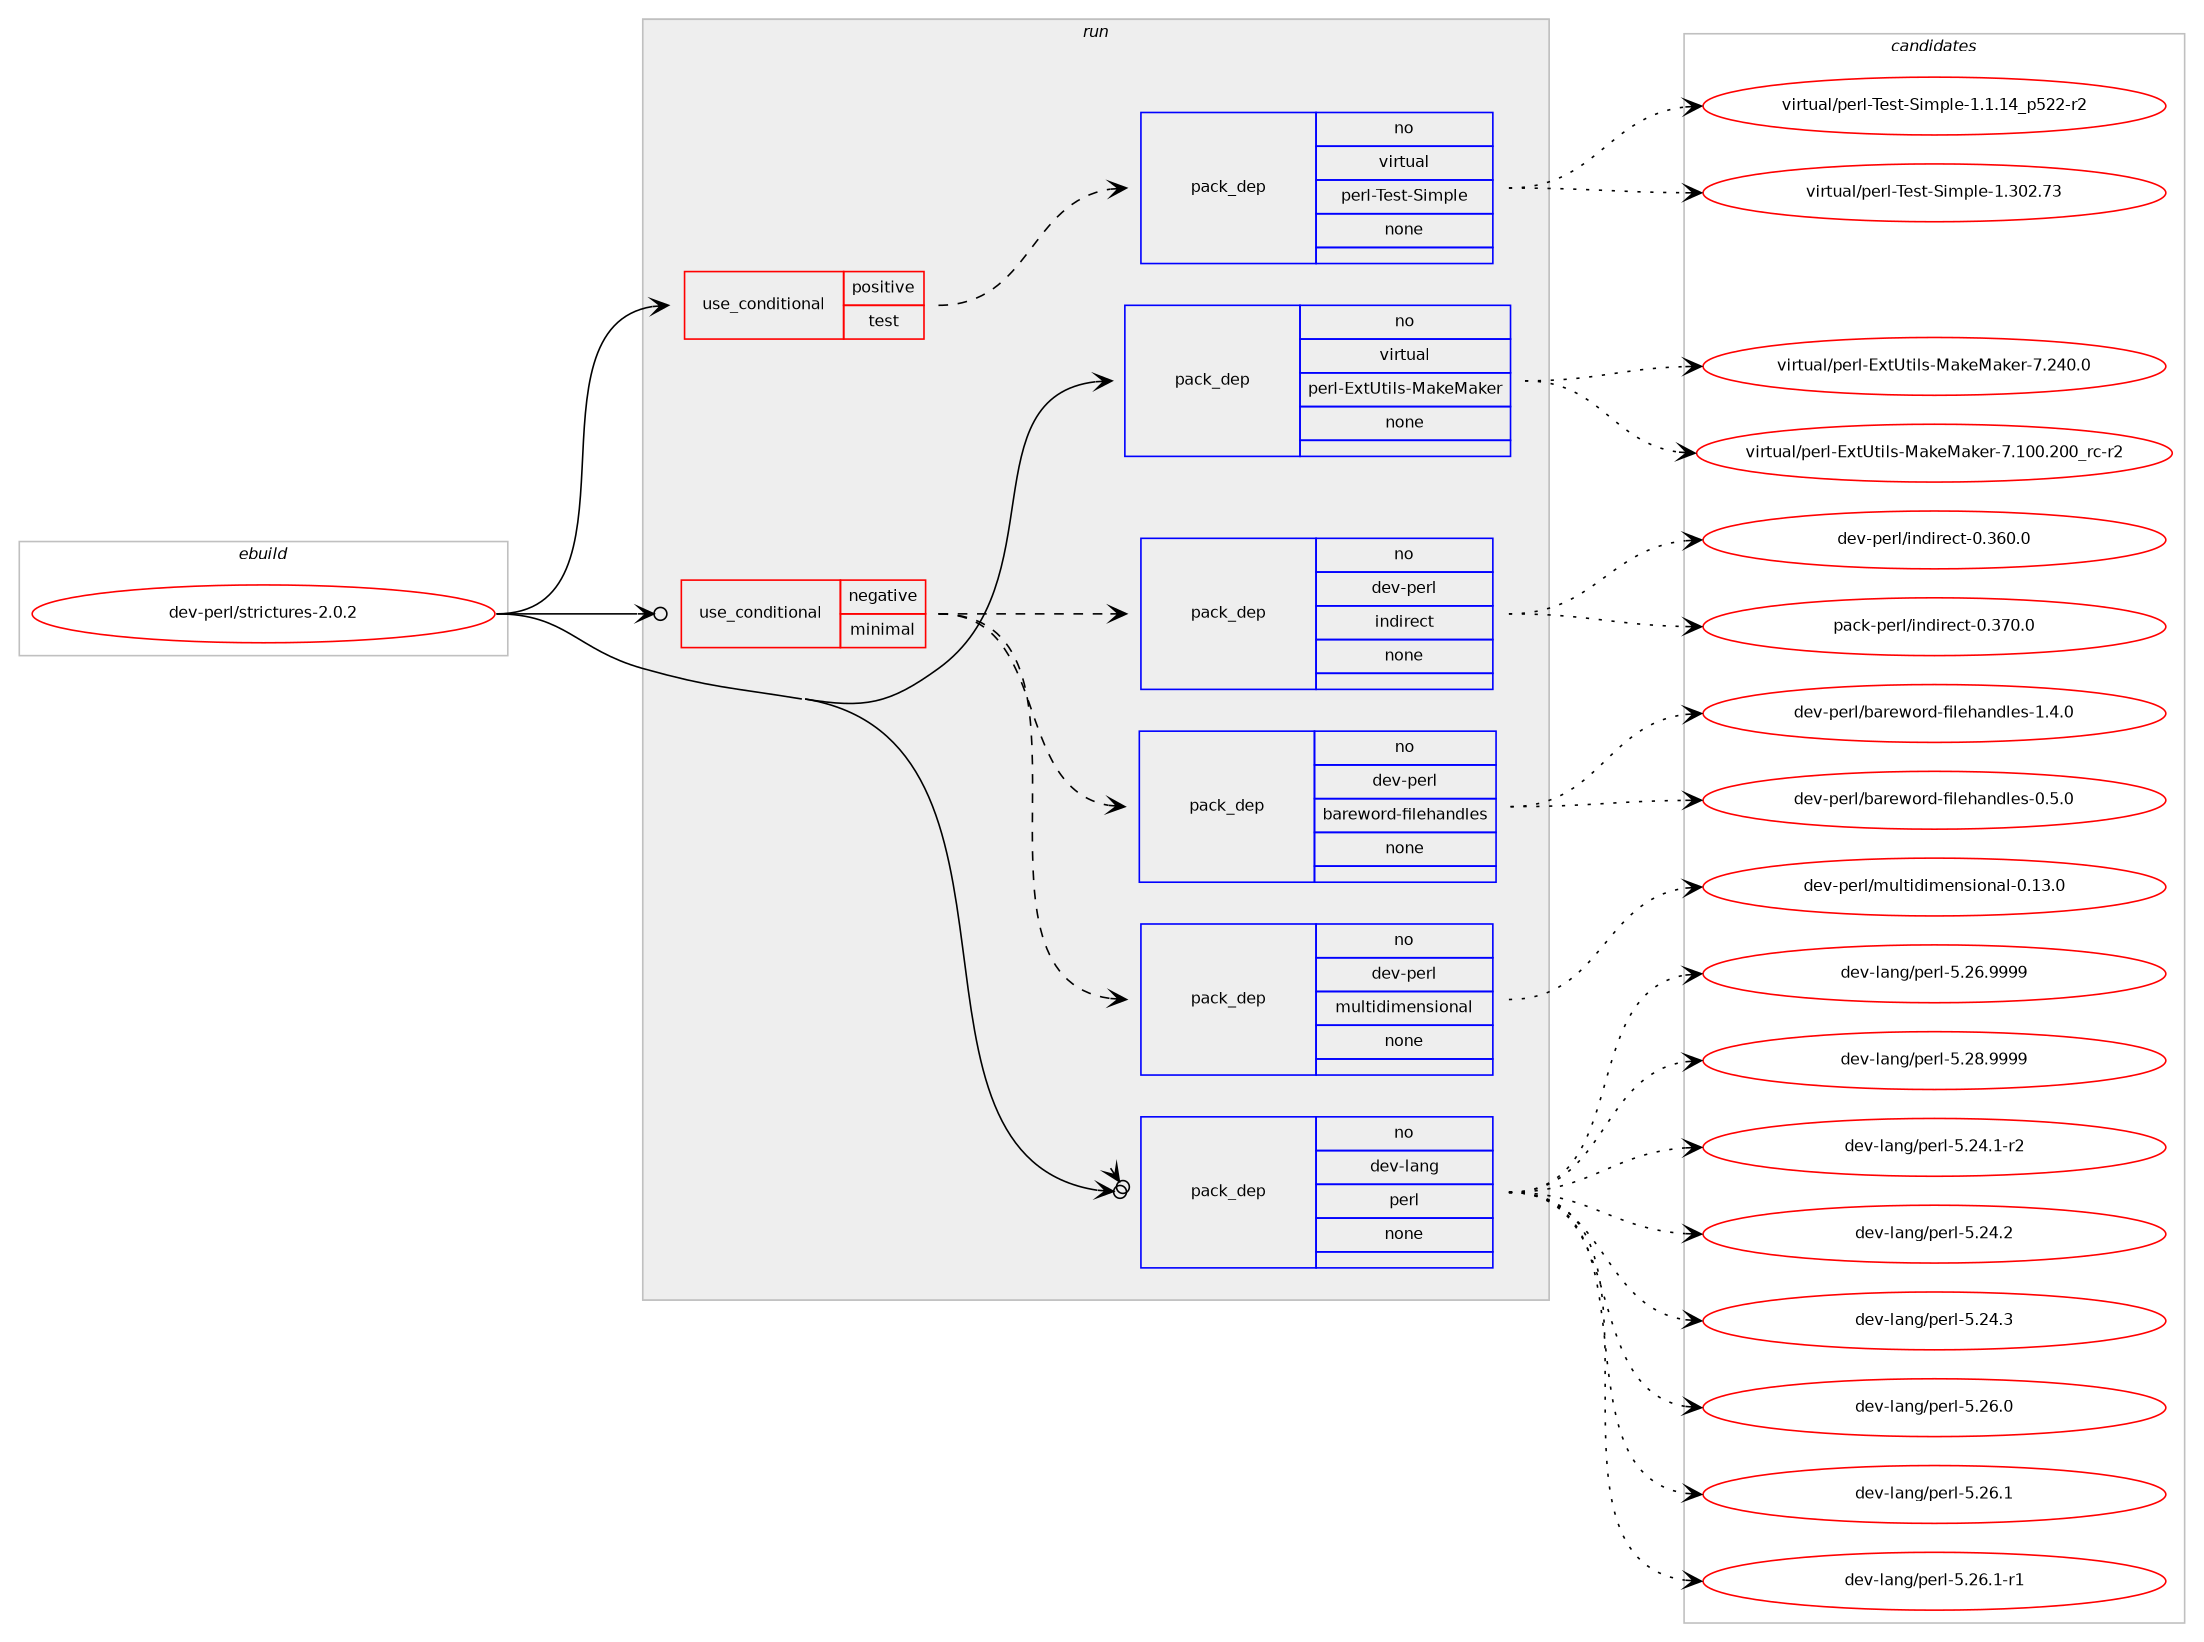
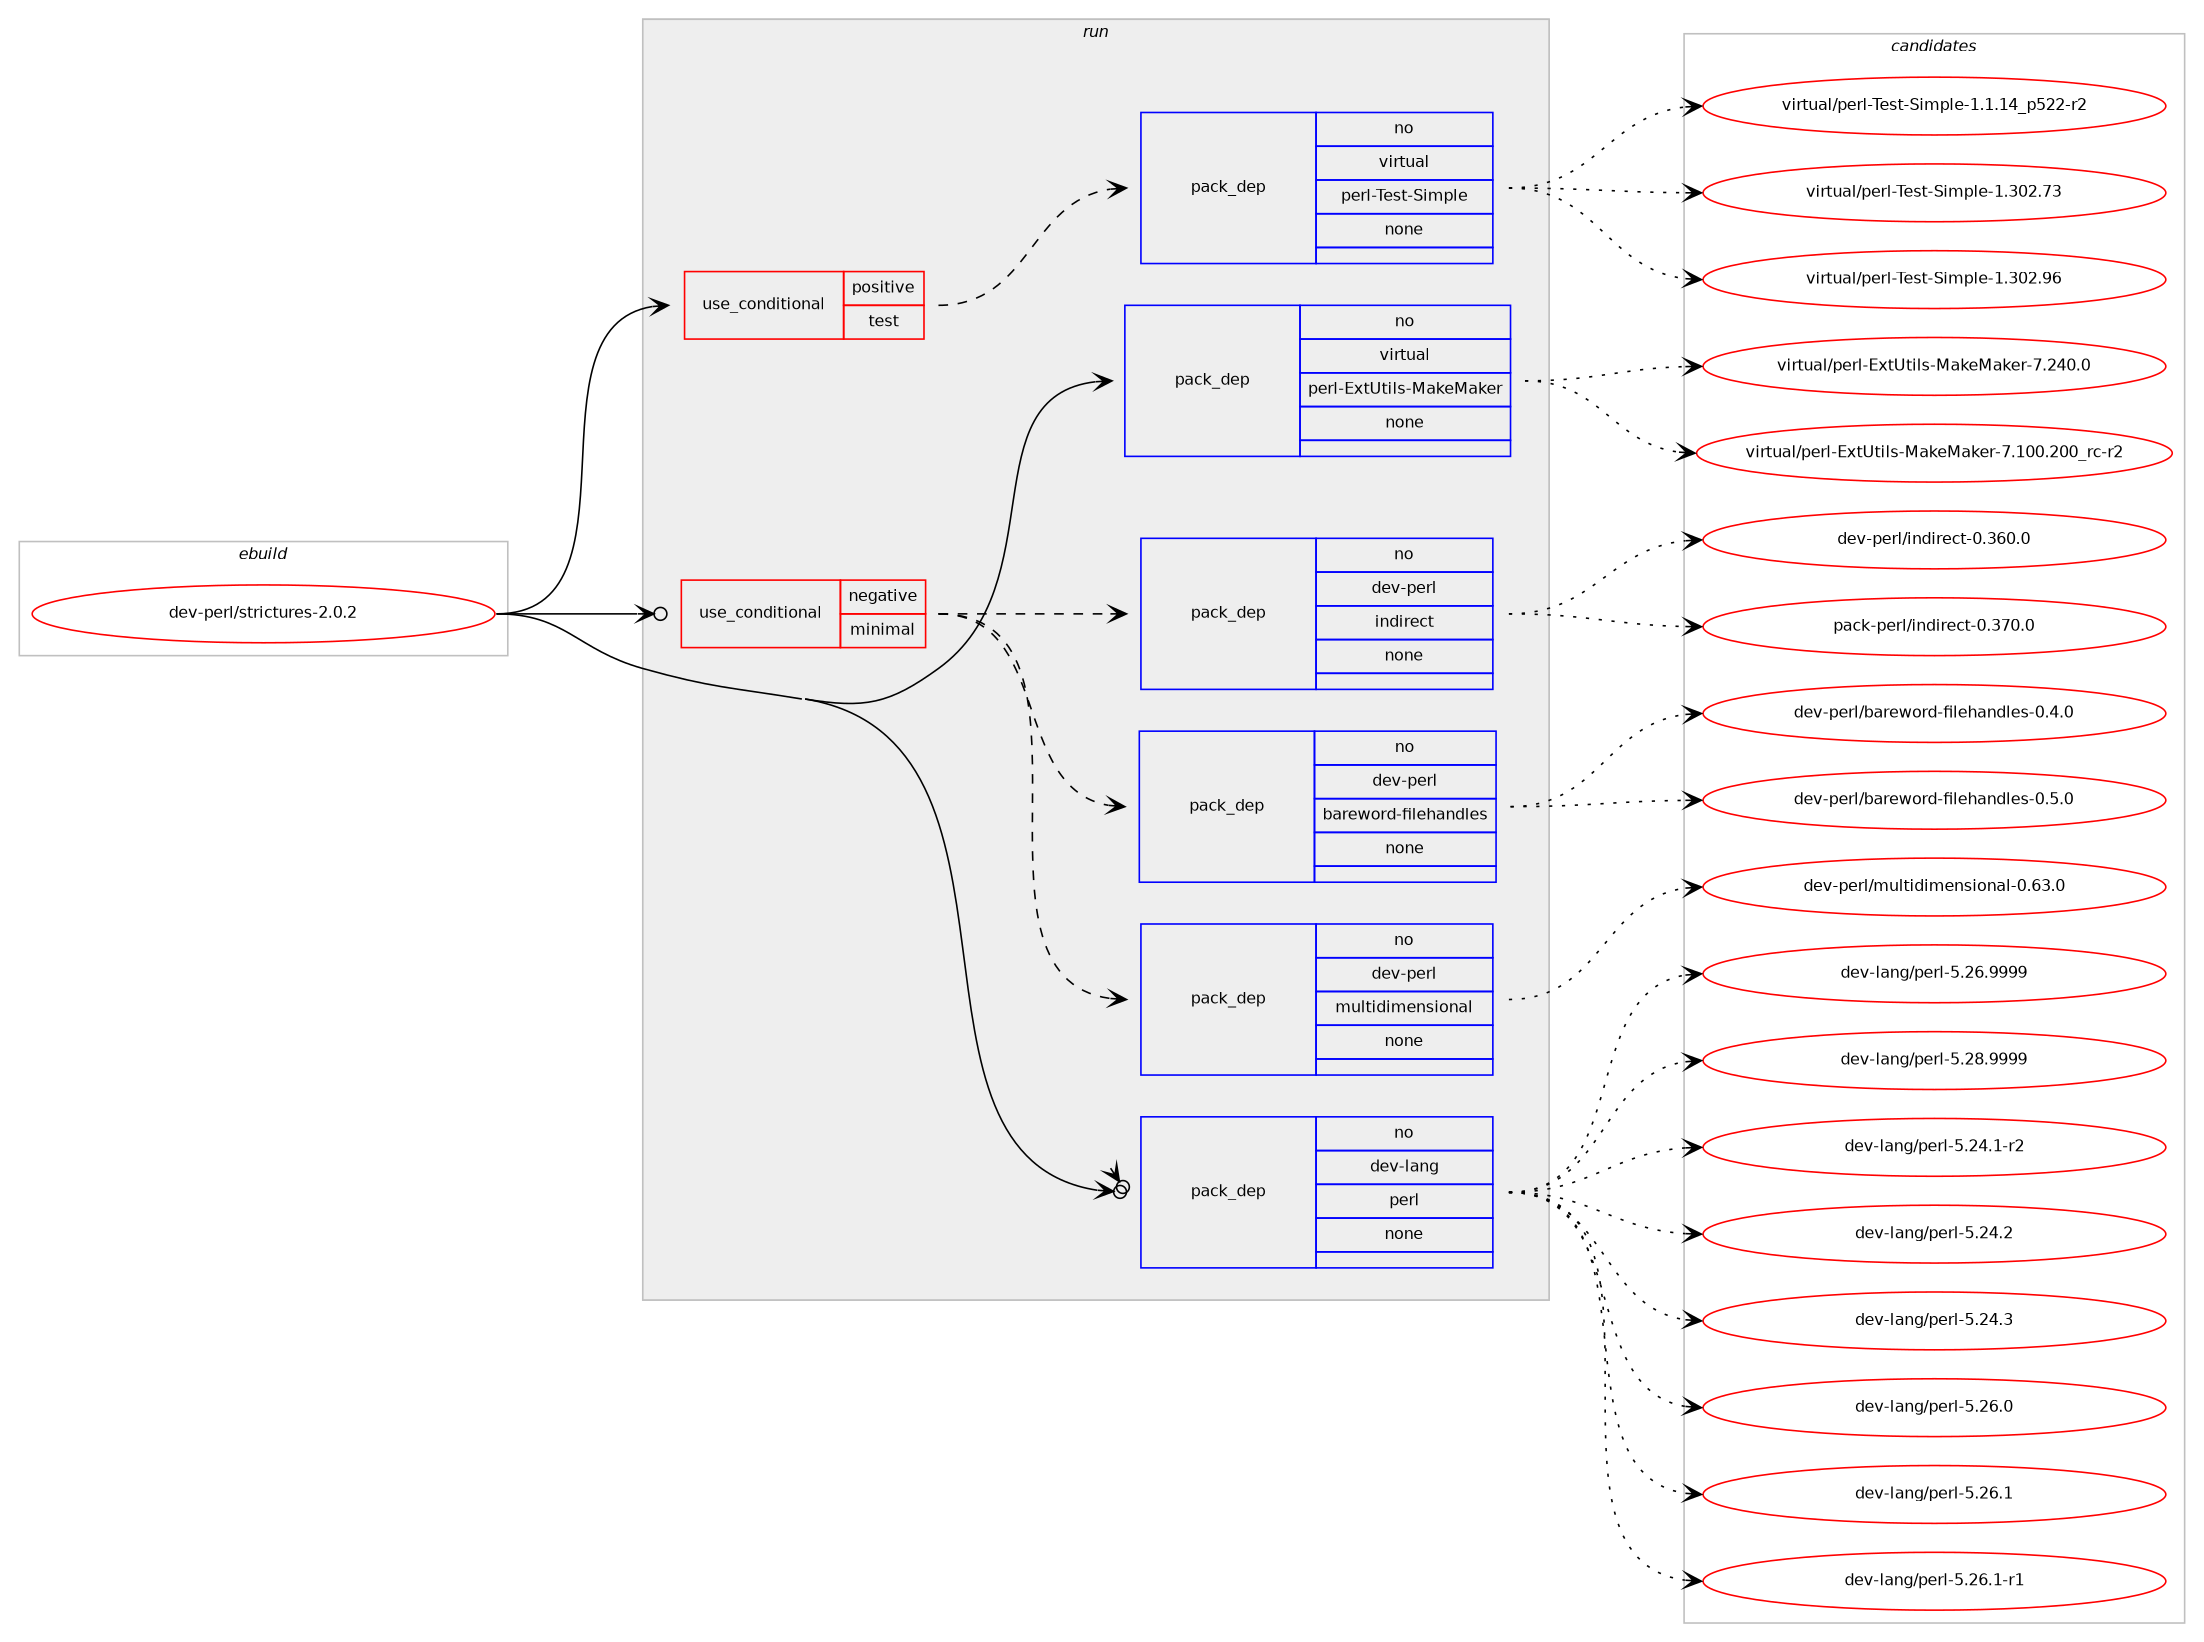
none -> (1934, 280)
(1934, 713) -> (1934, 713)
(1934, 887) -> (1934, 887)
